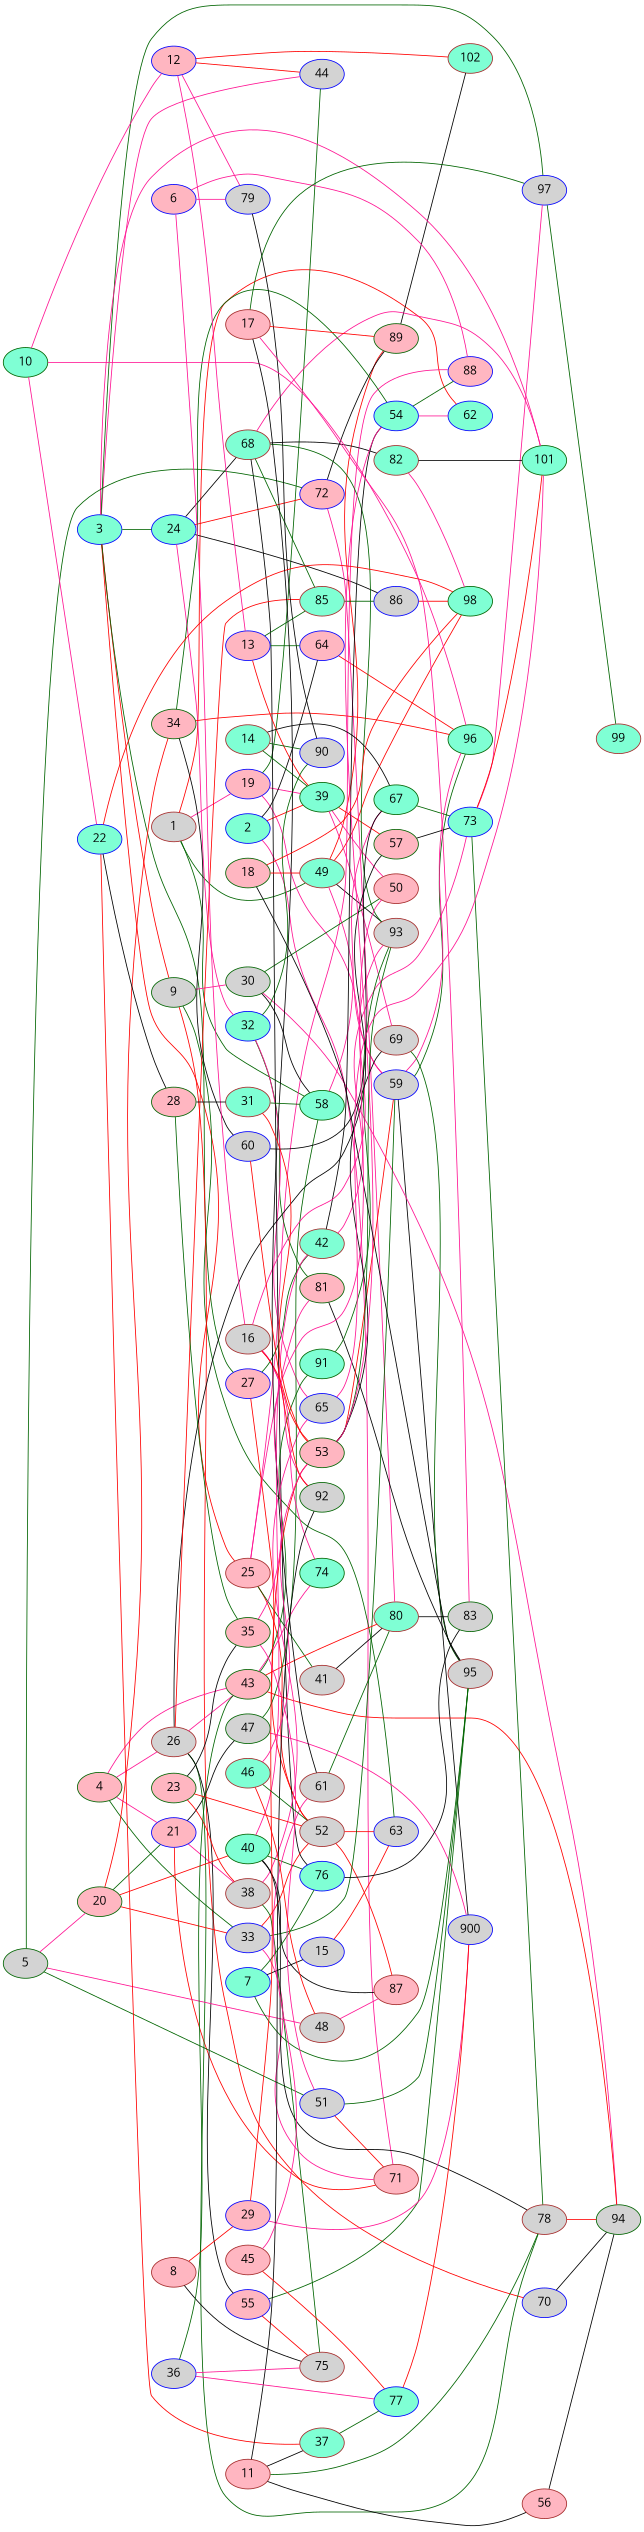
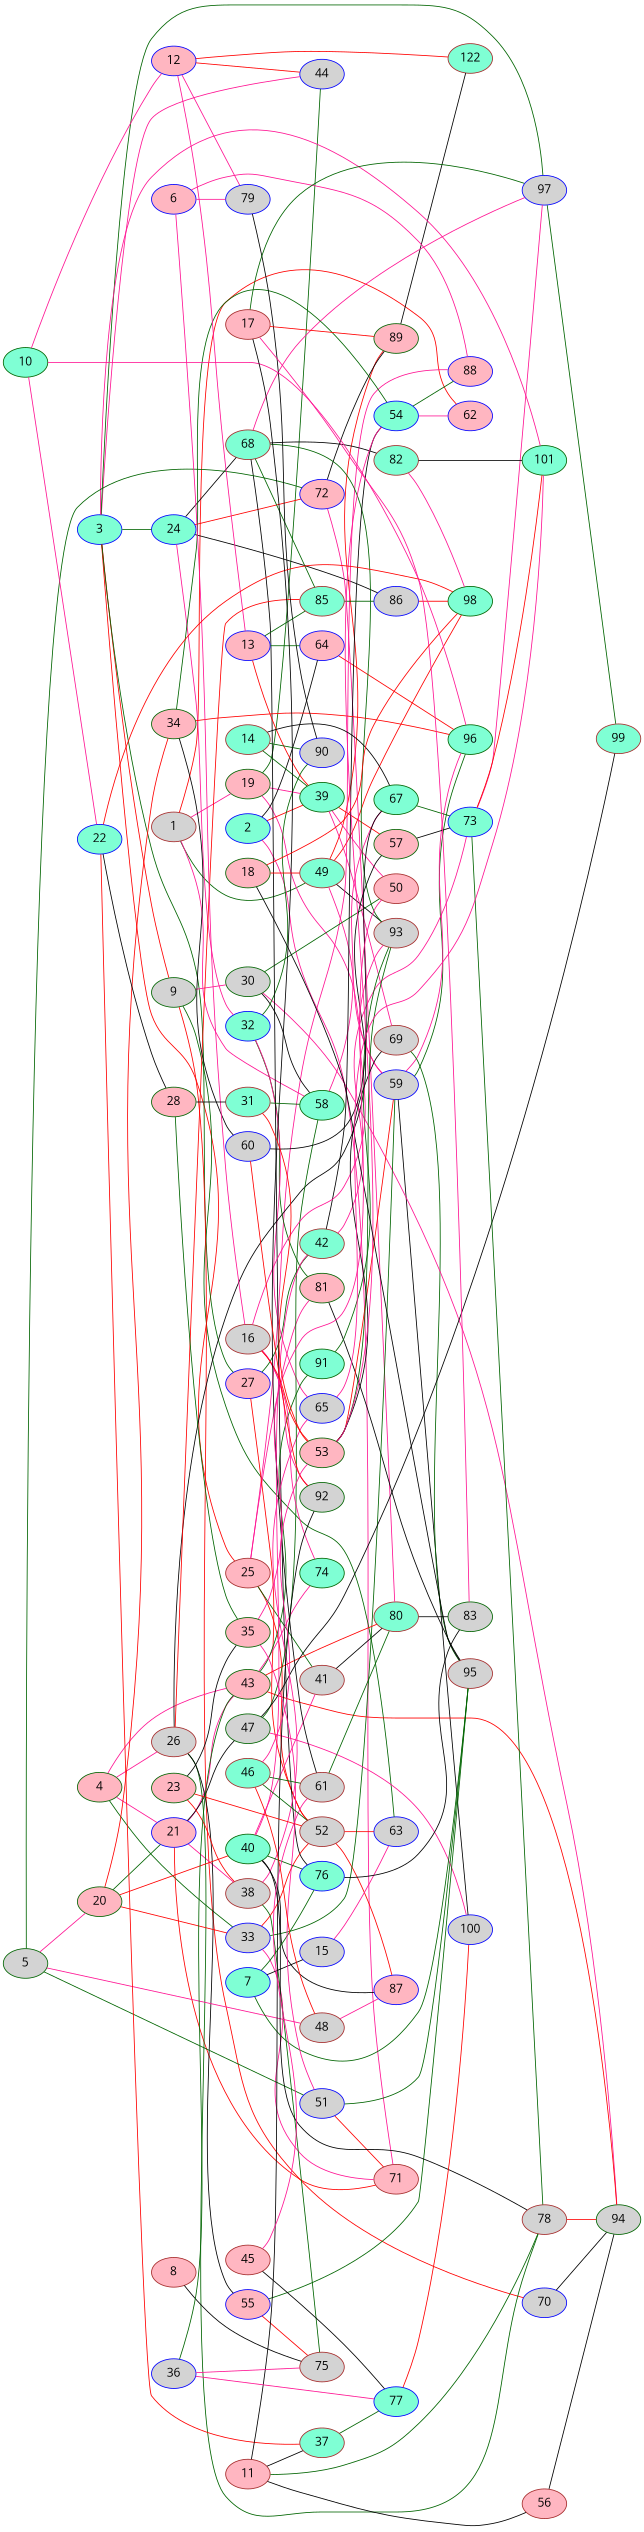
(470, 58) -> (470, 58)
(399, 312) -> (356, 292)
(470, 416) -> (470, 416)
(248, 784) -> (248, 784)
(222, 1042) -> (222, 1042)
none -> (481, 1253)
(218, 1707) -> (211, 1758)
none -> (285, 1765)
none -> (285, 1780)
(361, 1899) -> (361, 1899)
(470, 1930) -> (470, 1930)
(396, 1990) -> (396, 1990)
(248, 2215) -> none
(326, 2327) -> (326, 2327)
